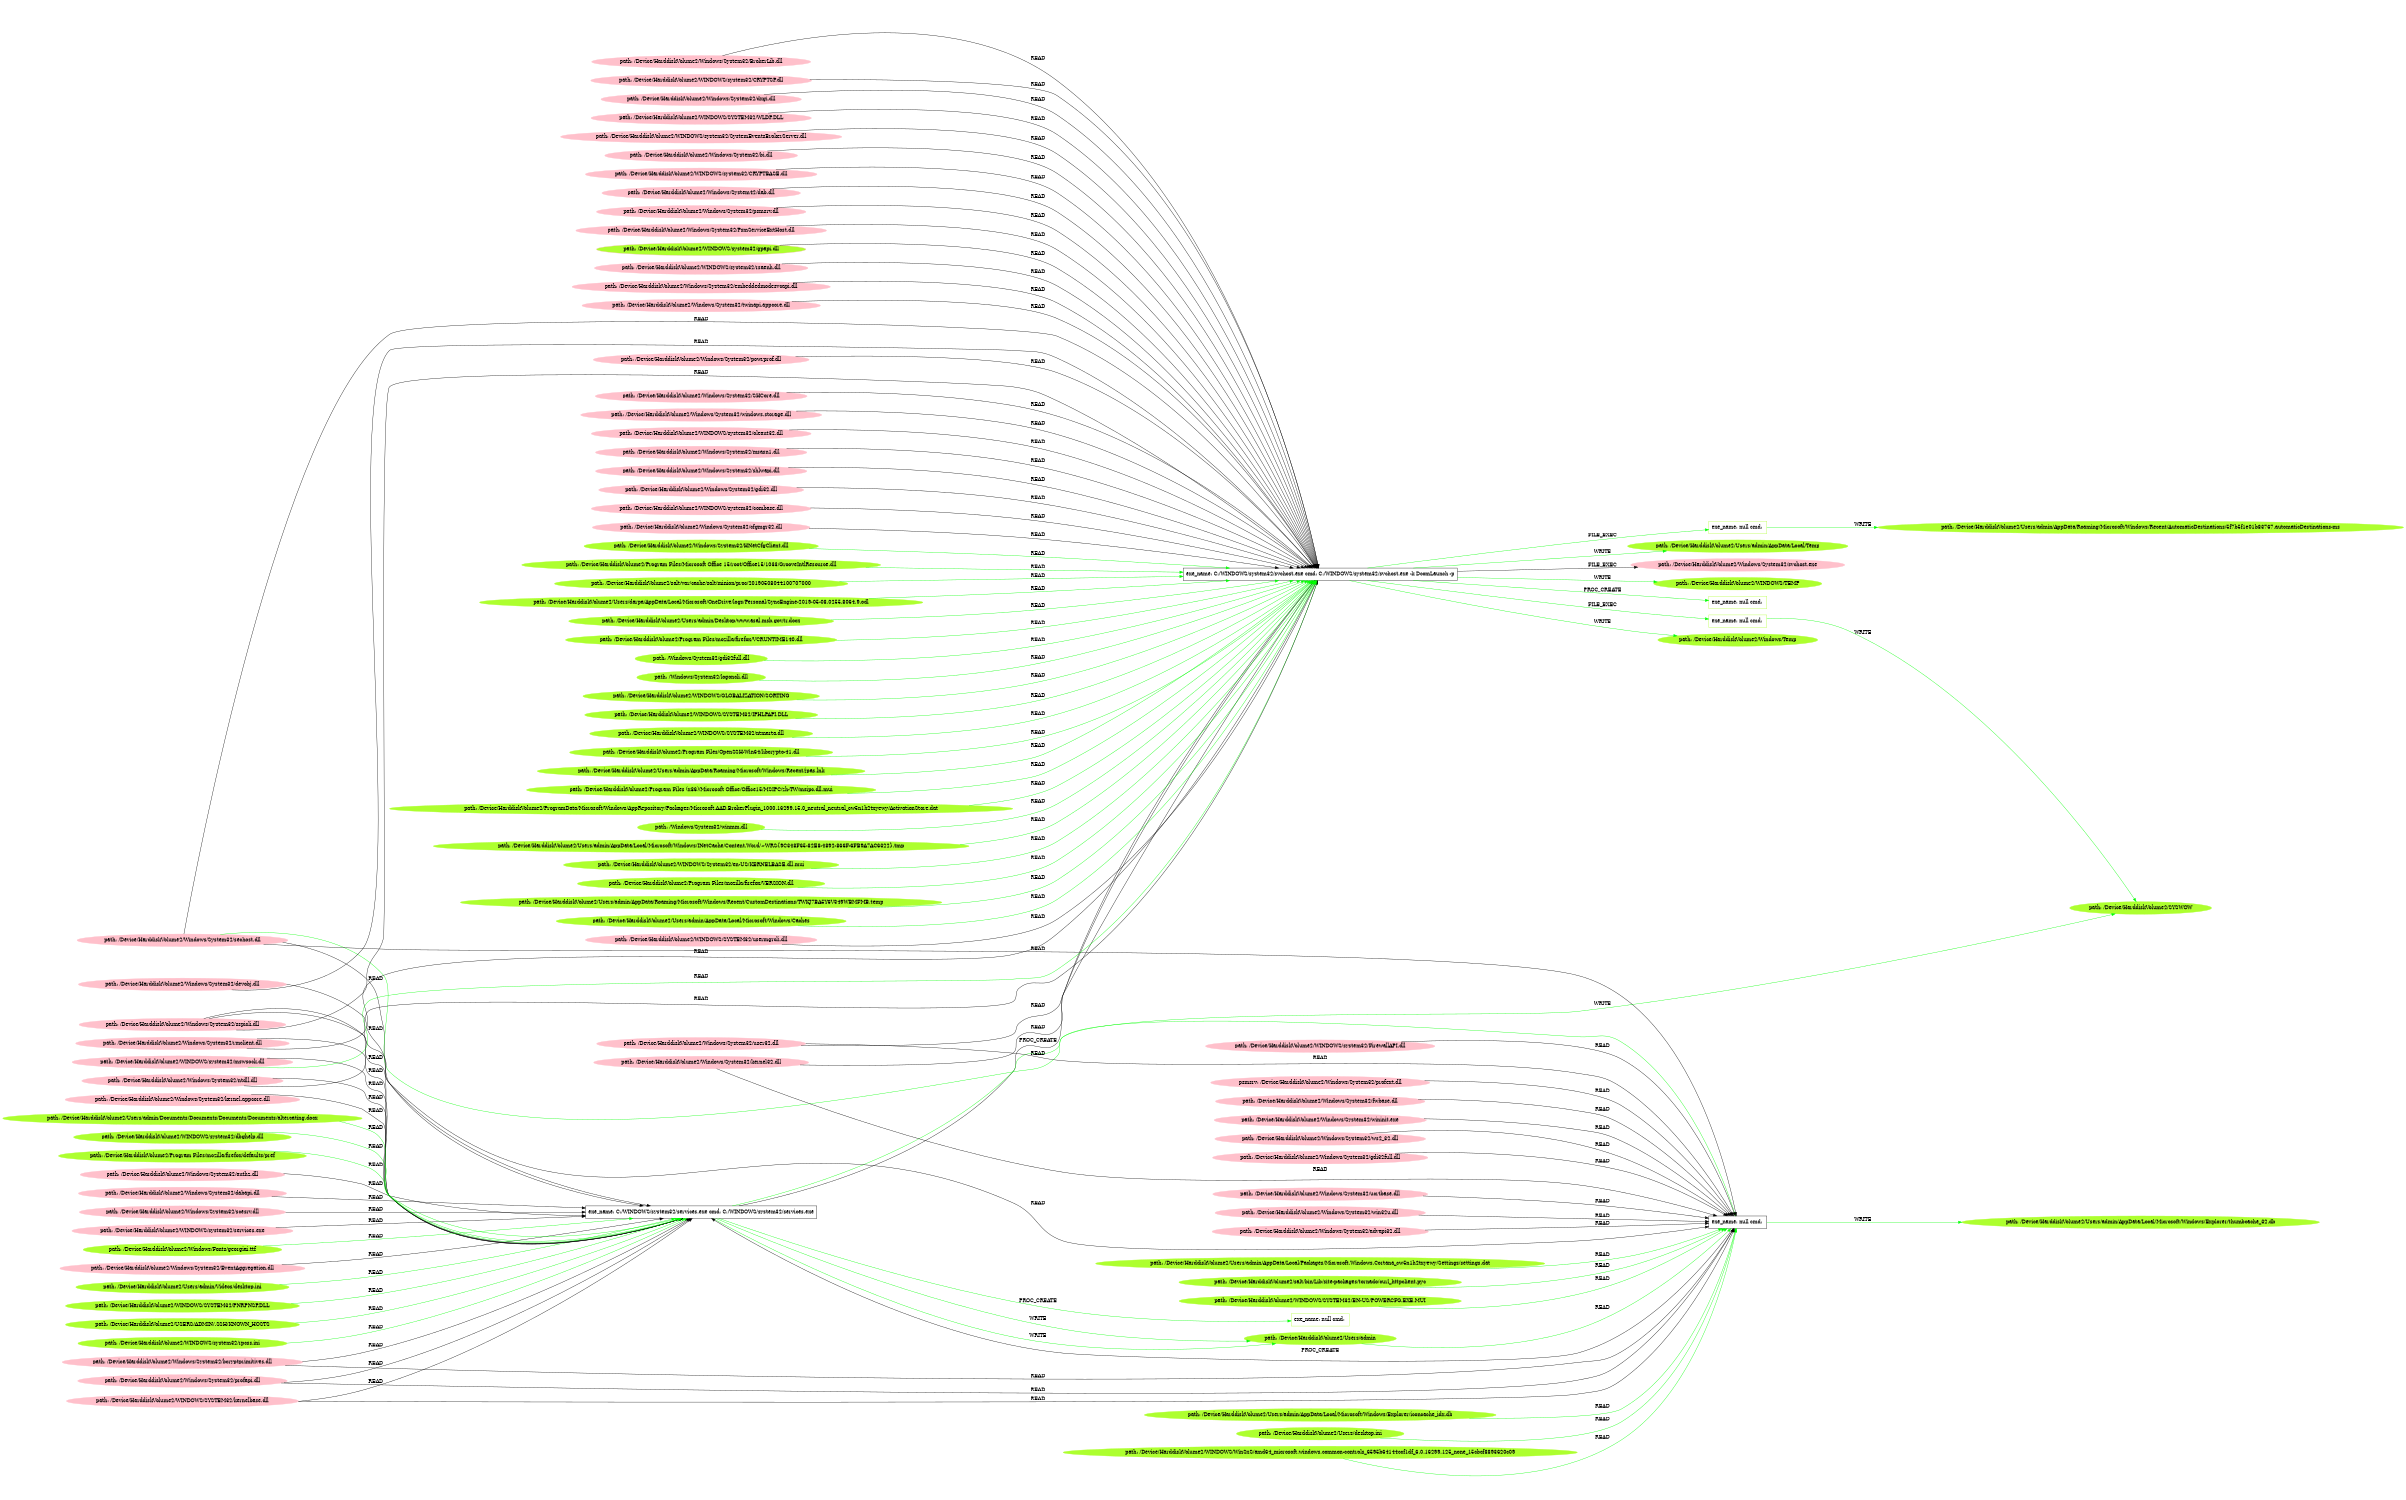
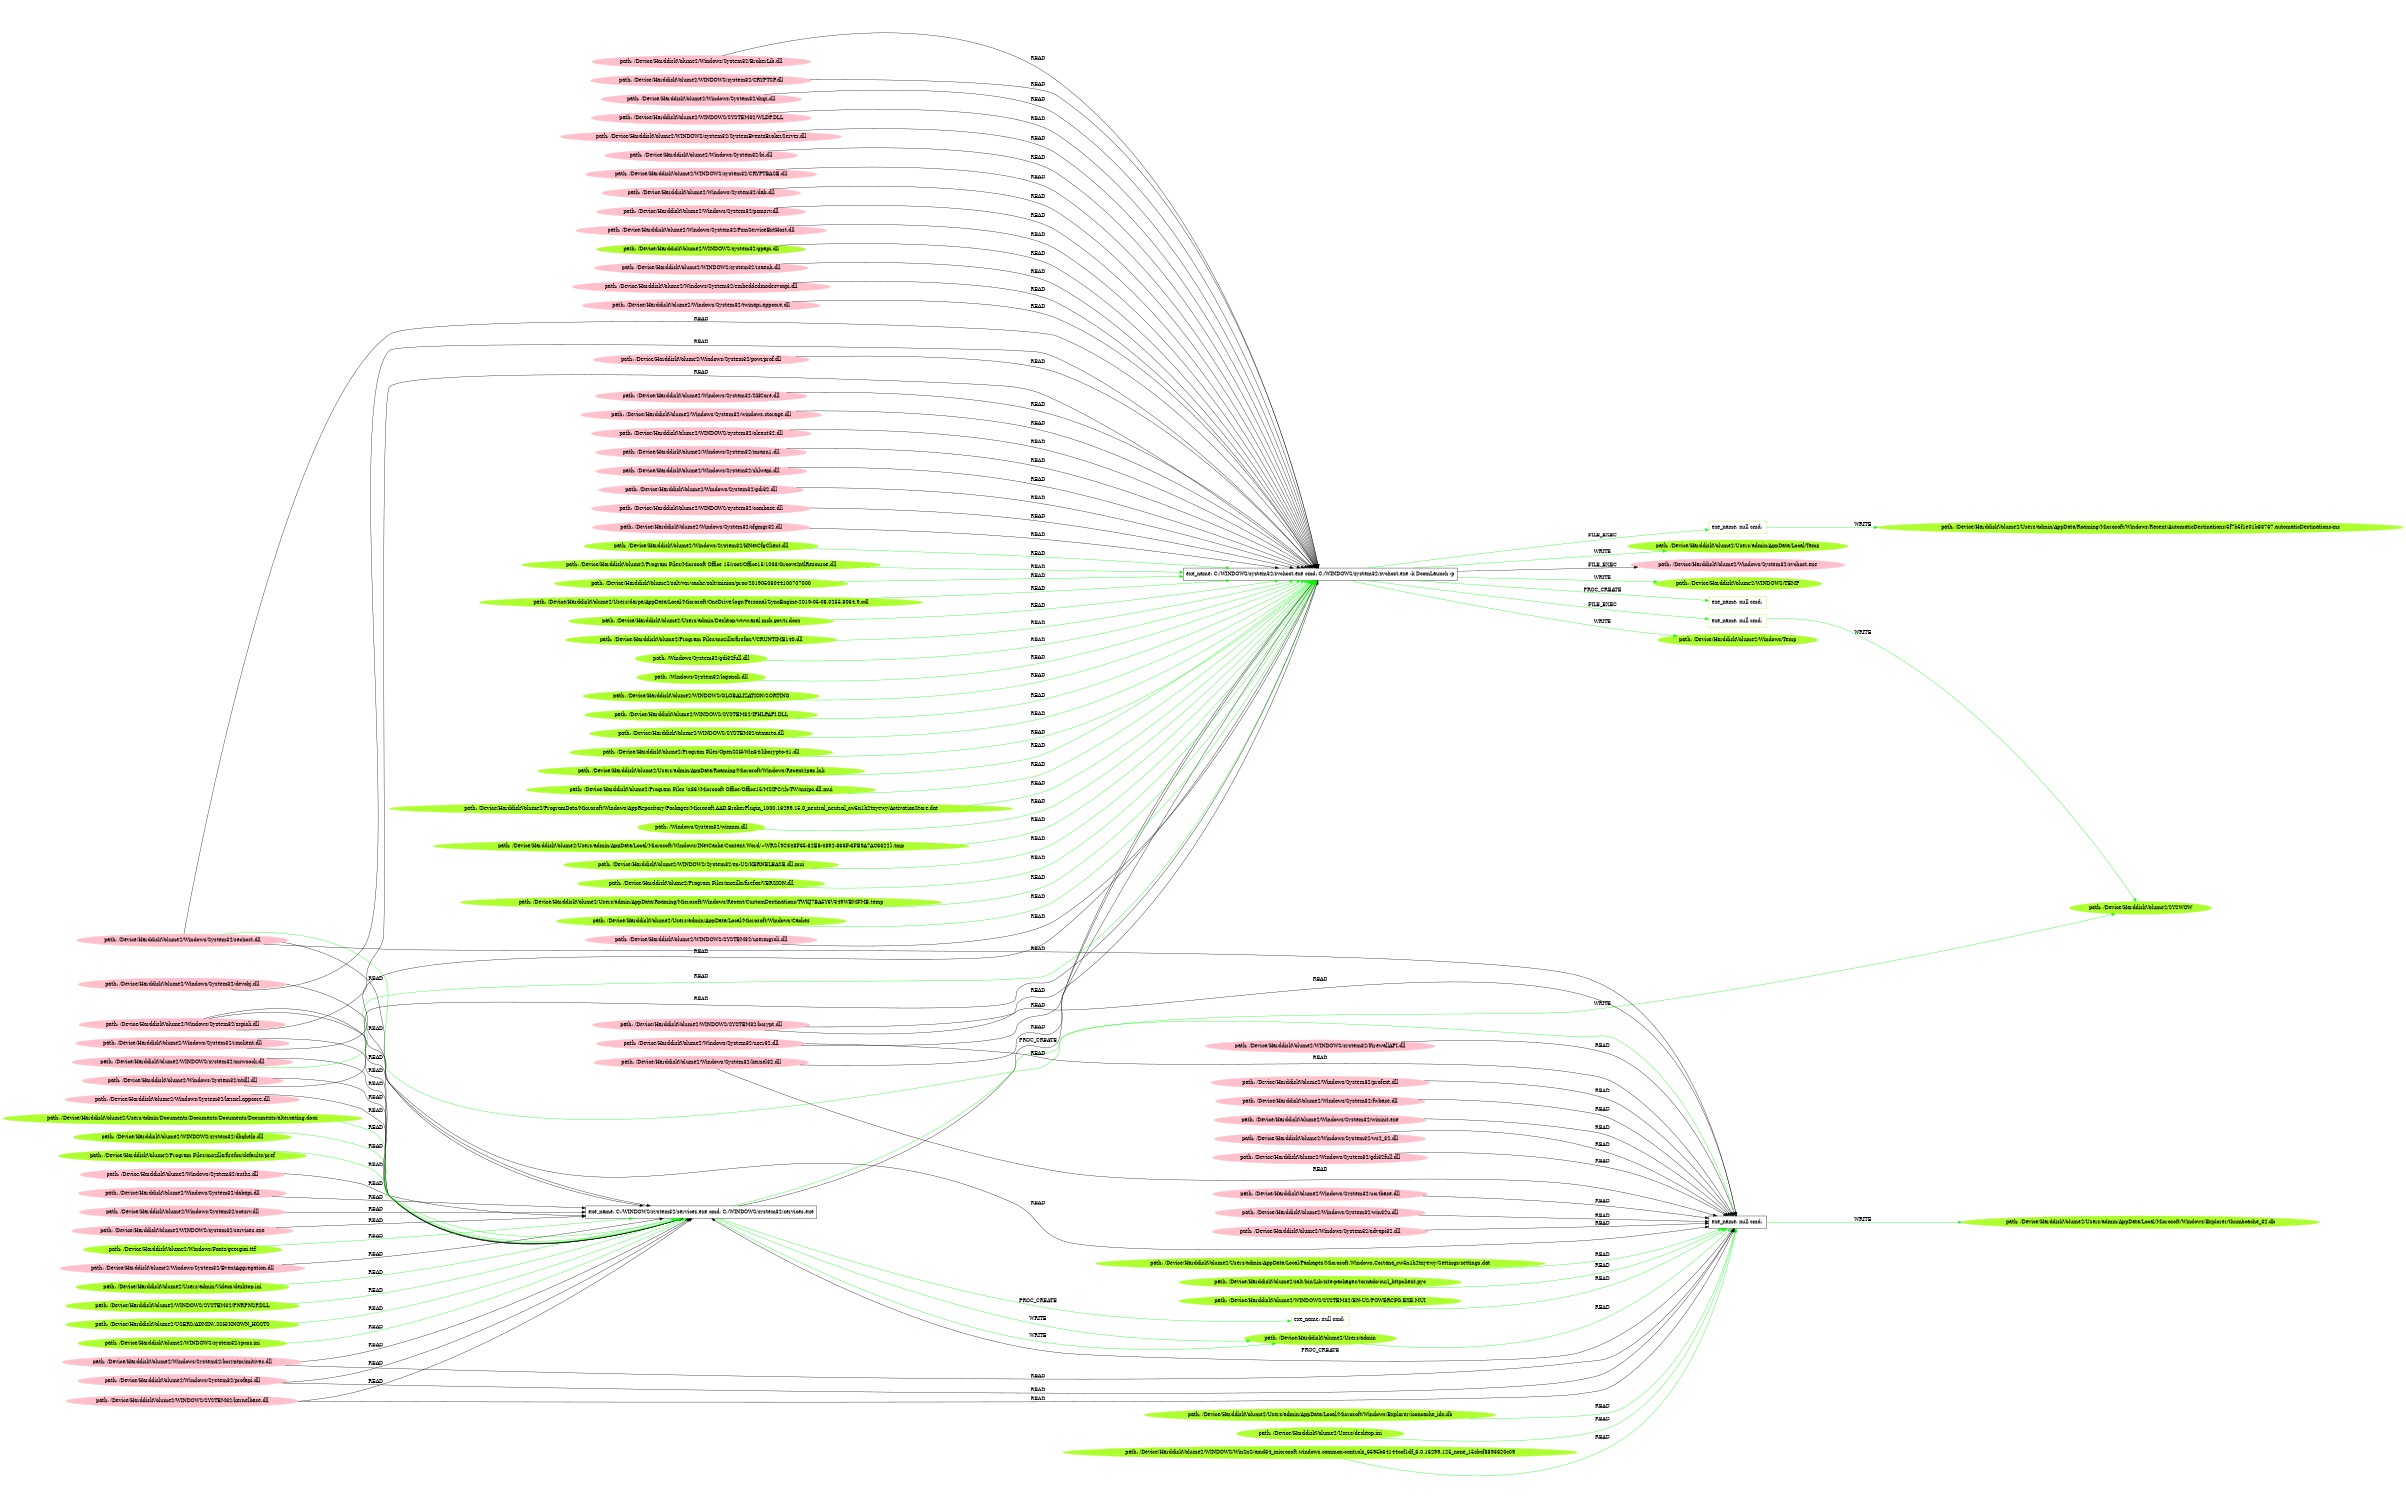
(701, 193) -> (701, 193)
none -> (701, 1025)
(1320, 1083) -> (1320, 1083)
